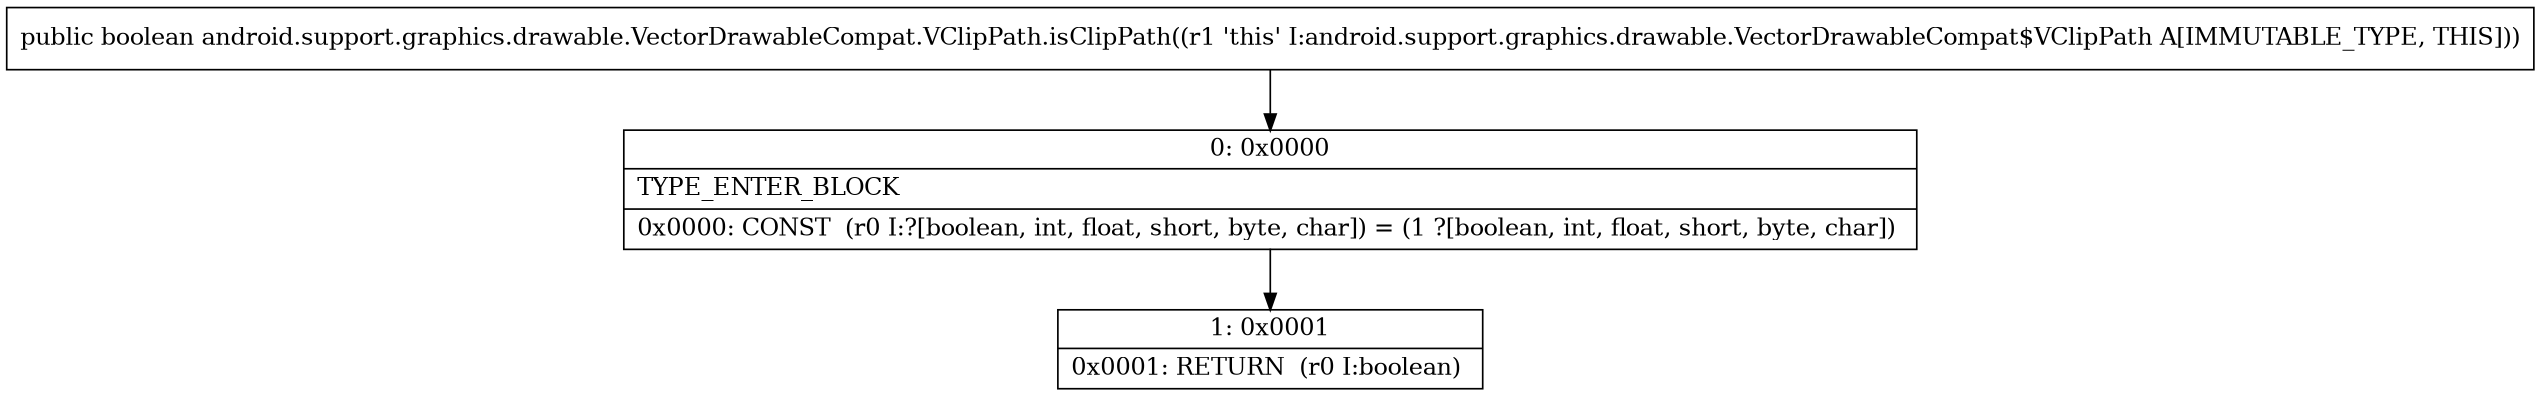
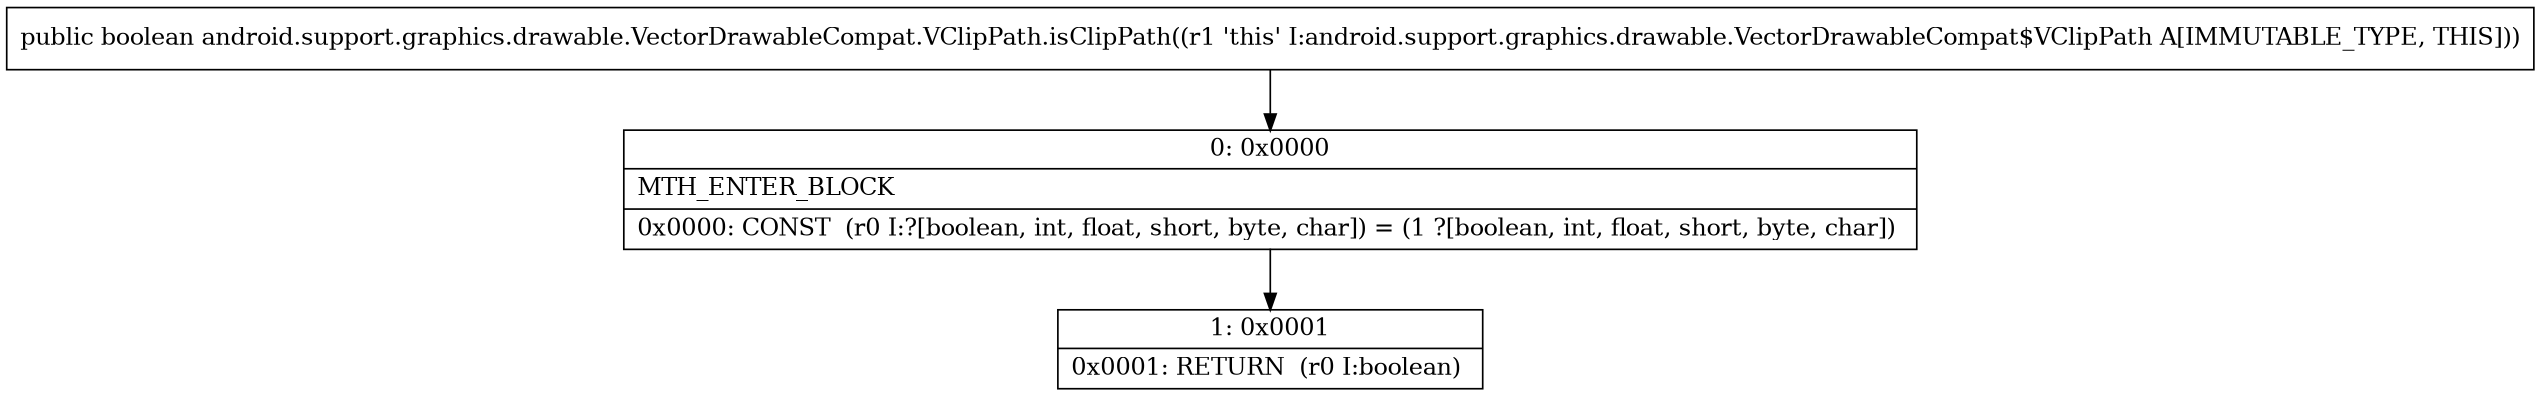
(769, 188) -> (767, 188)
